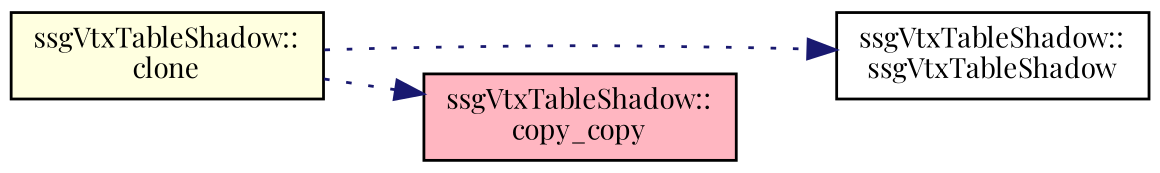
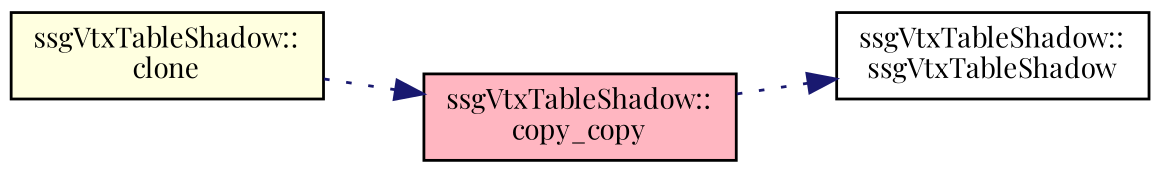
(566, 46) -> (773, 89)
